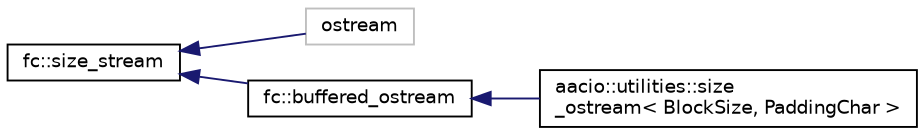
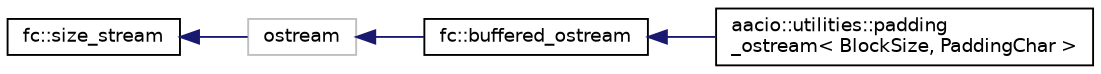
(224, 80) -> (400, 37)
(728, 99) -> (905, 37)
